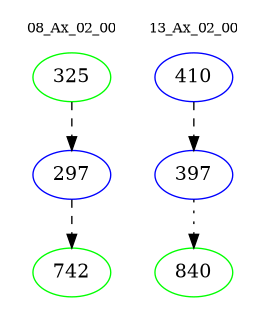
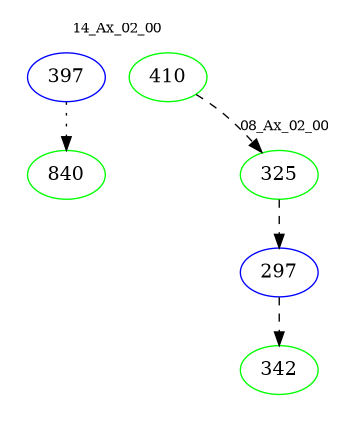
(194, 29) -> (117, 29)
(194, 77) -> (168, 77)
(194, 119) -> (238, 127)
(72, 272) -> (279, 370)
